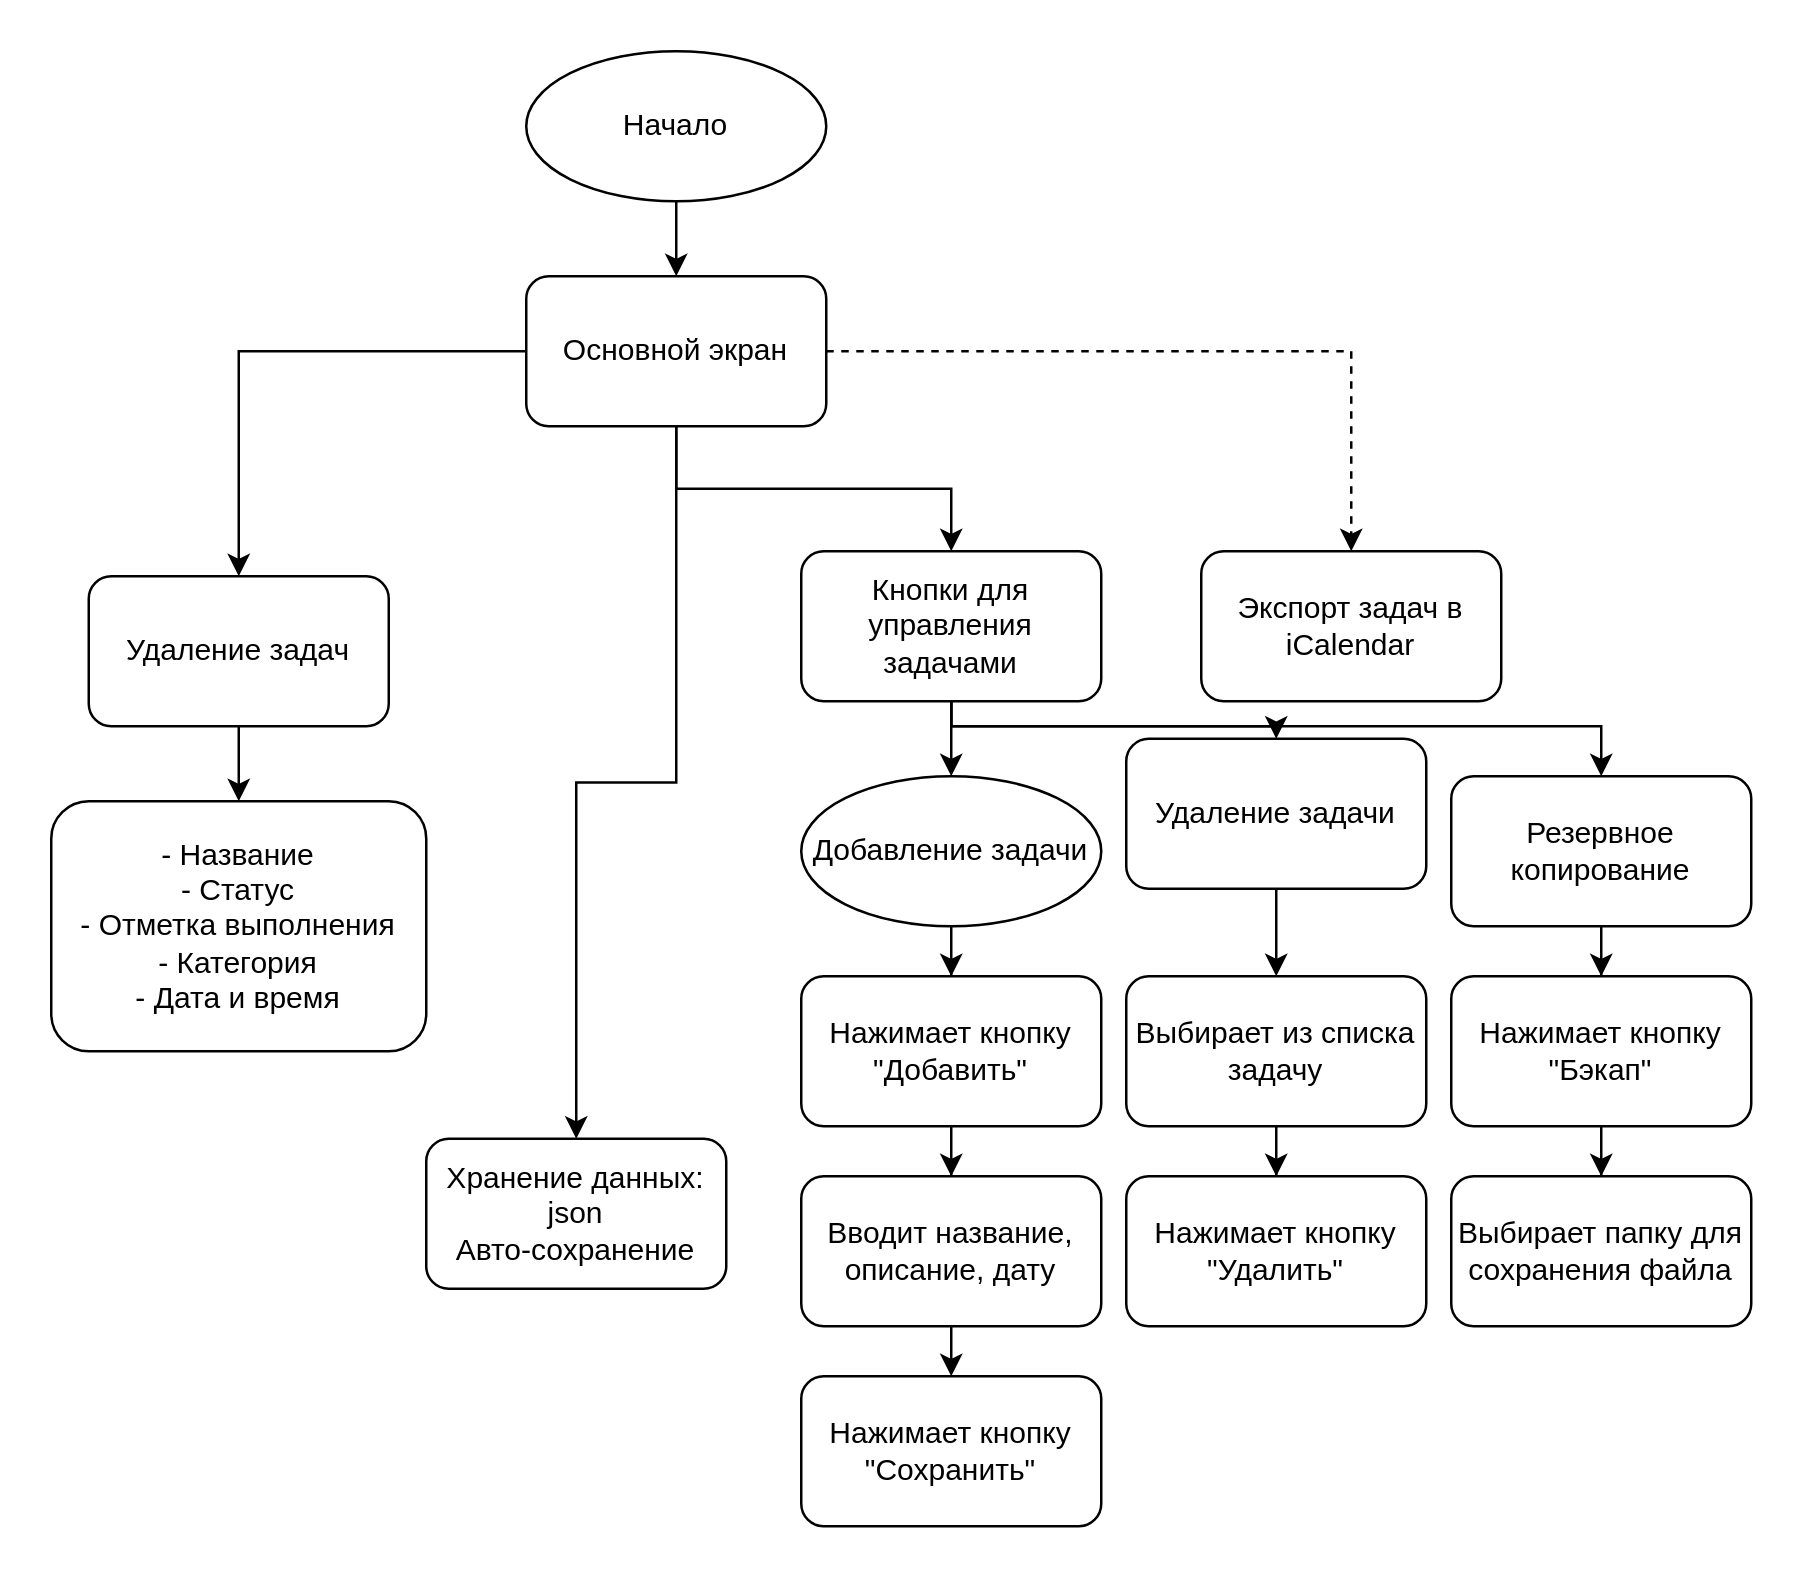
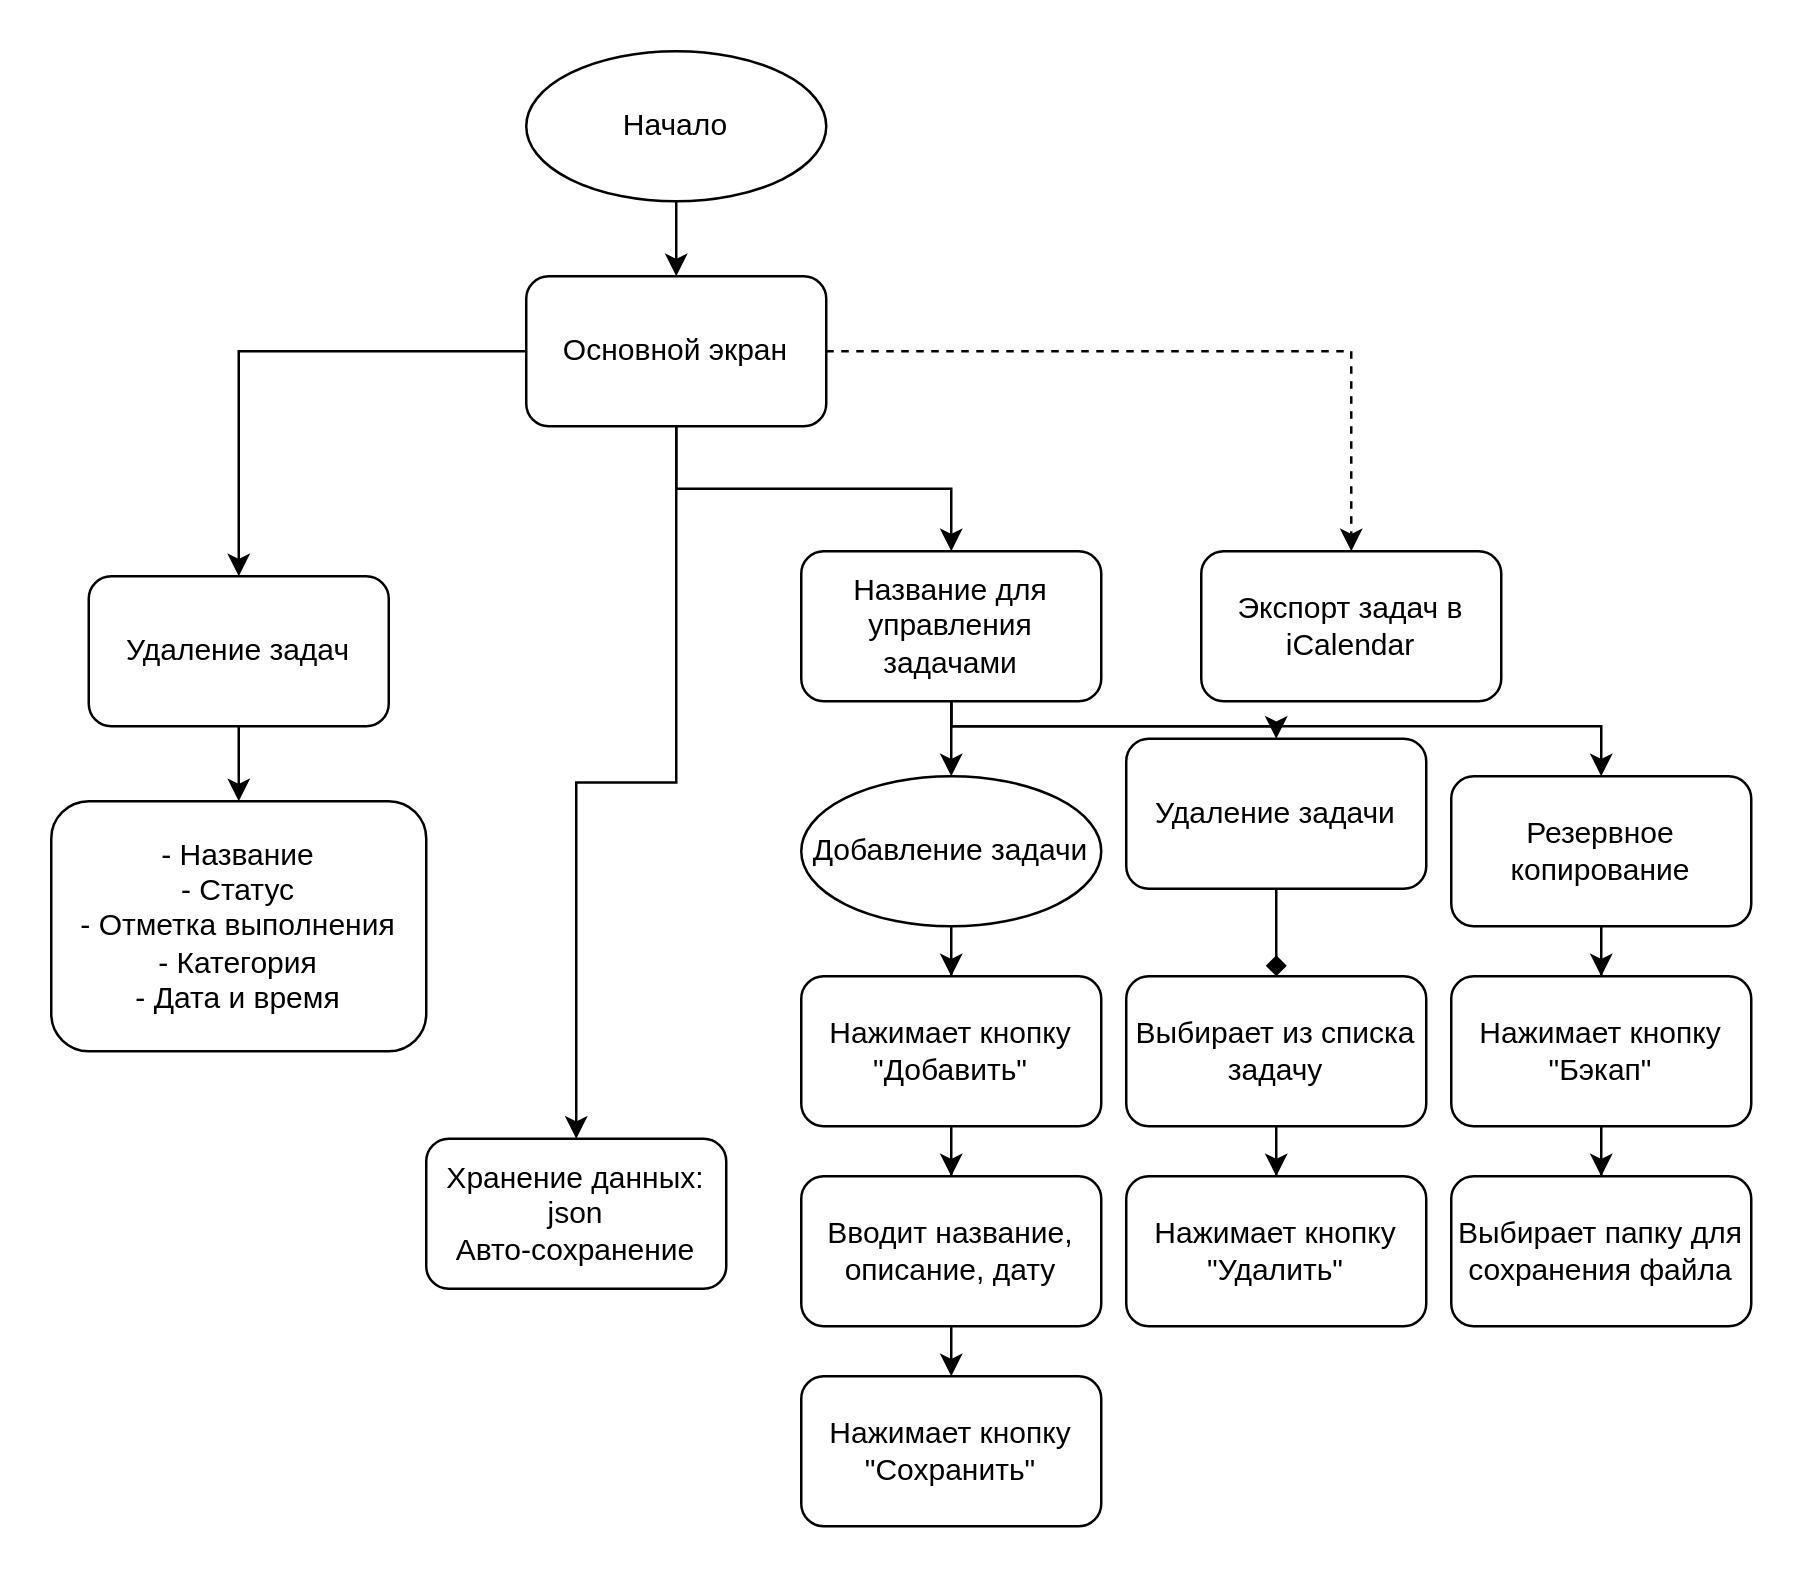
(951, 626) -> (951, 626)
(1276, 957) -> (1276, 956)
